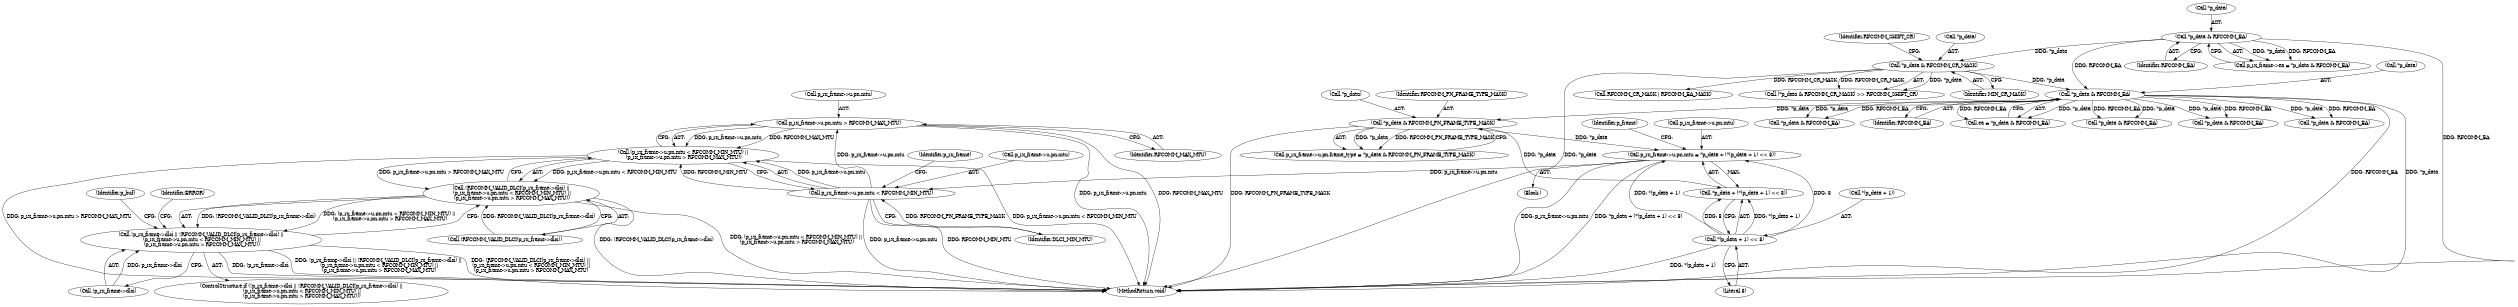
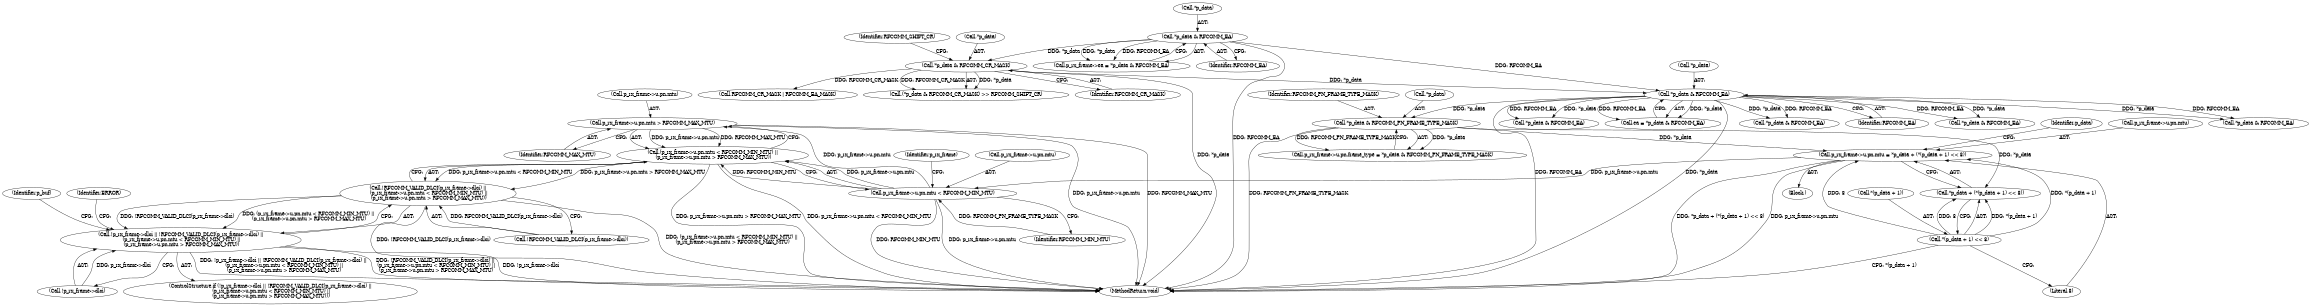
(1995, 95) -> (1128, 95)
(1615, 124) -> (2071, 124)
(1734, 173) -> (1933, 173)
(1060, 240) -> (1072, 240)
(1693, 266) -> (1894, 266)
(1738, 268) -> (2082, 177)
